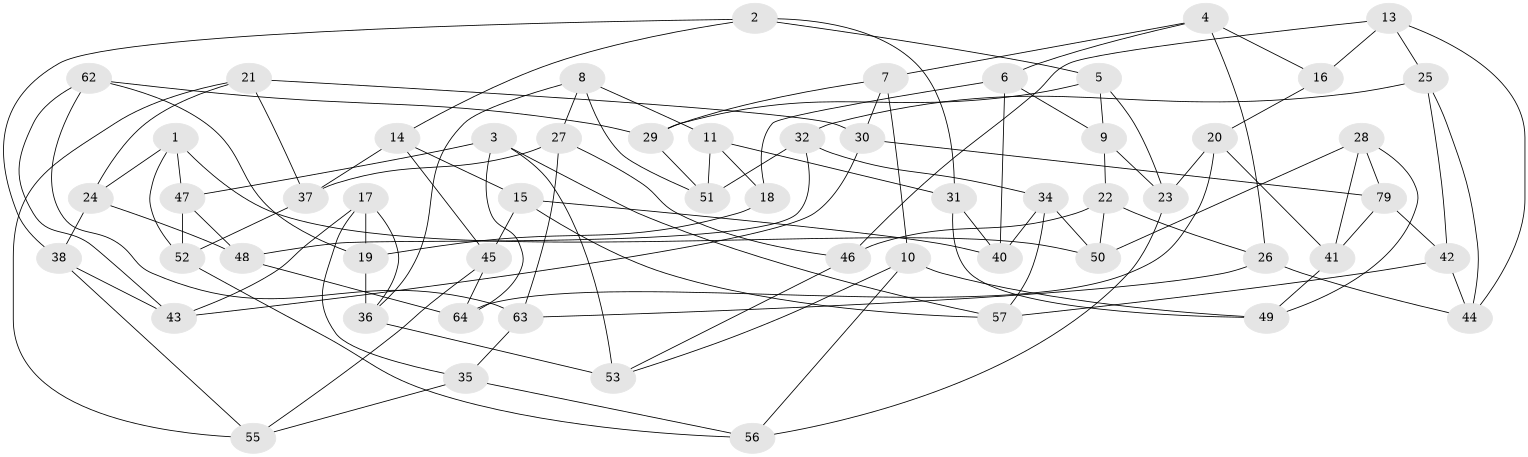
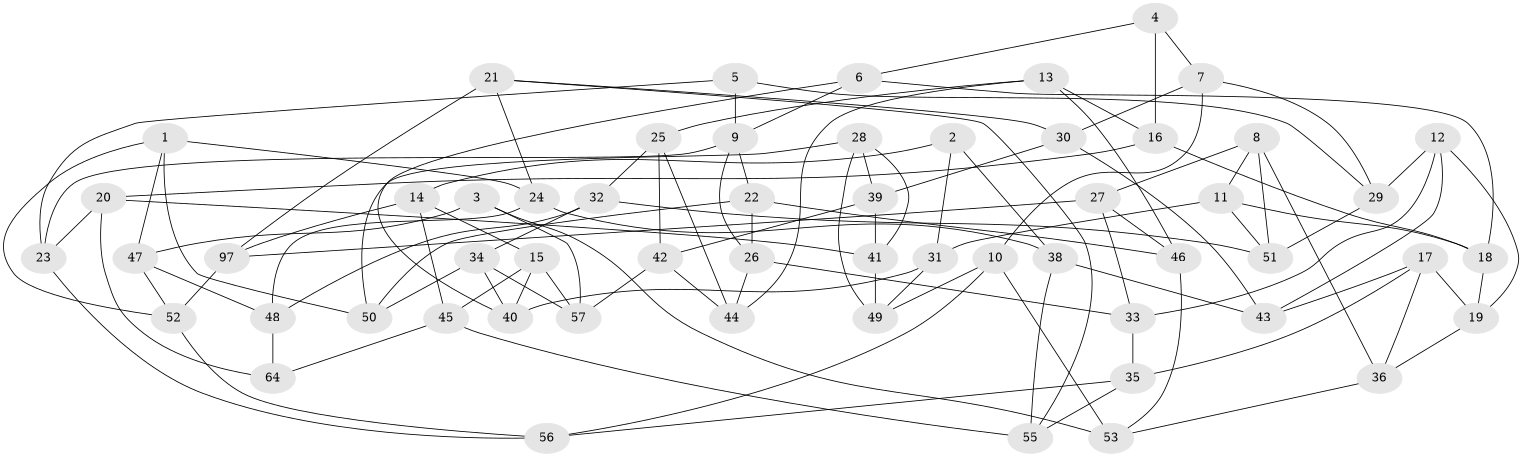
(928, 45) -> none
(89, 78) -> (1438, 138)
(1248, 136) -> (720, 196)
(306, 198) -> (227, 258)
(1384, 198) -> (875, 198)
none -> (1319, 204)
(511, 233) -> none
(521, 318) -> (1133, 318)
